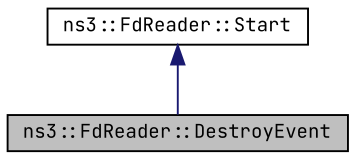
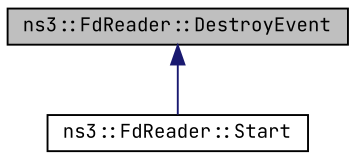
(178, 90) -> (178, 90)
